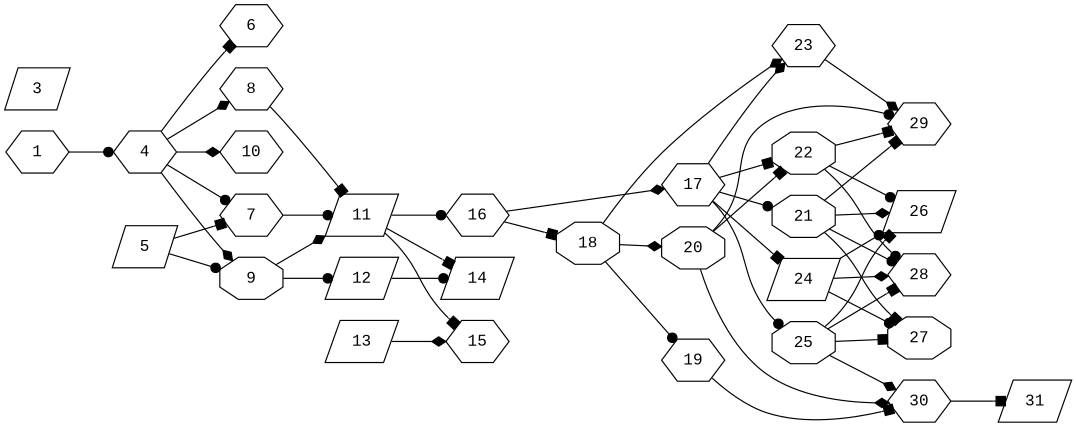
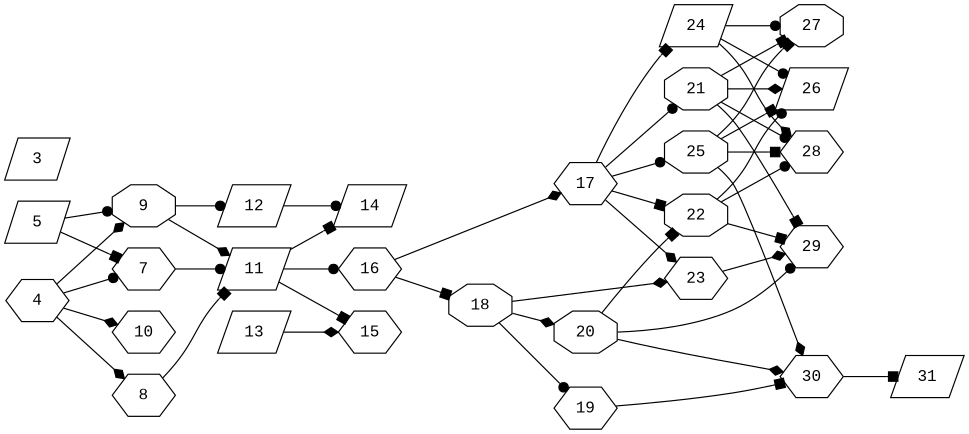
(251, 26) -> none
(37, 152) -> none
